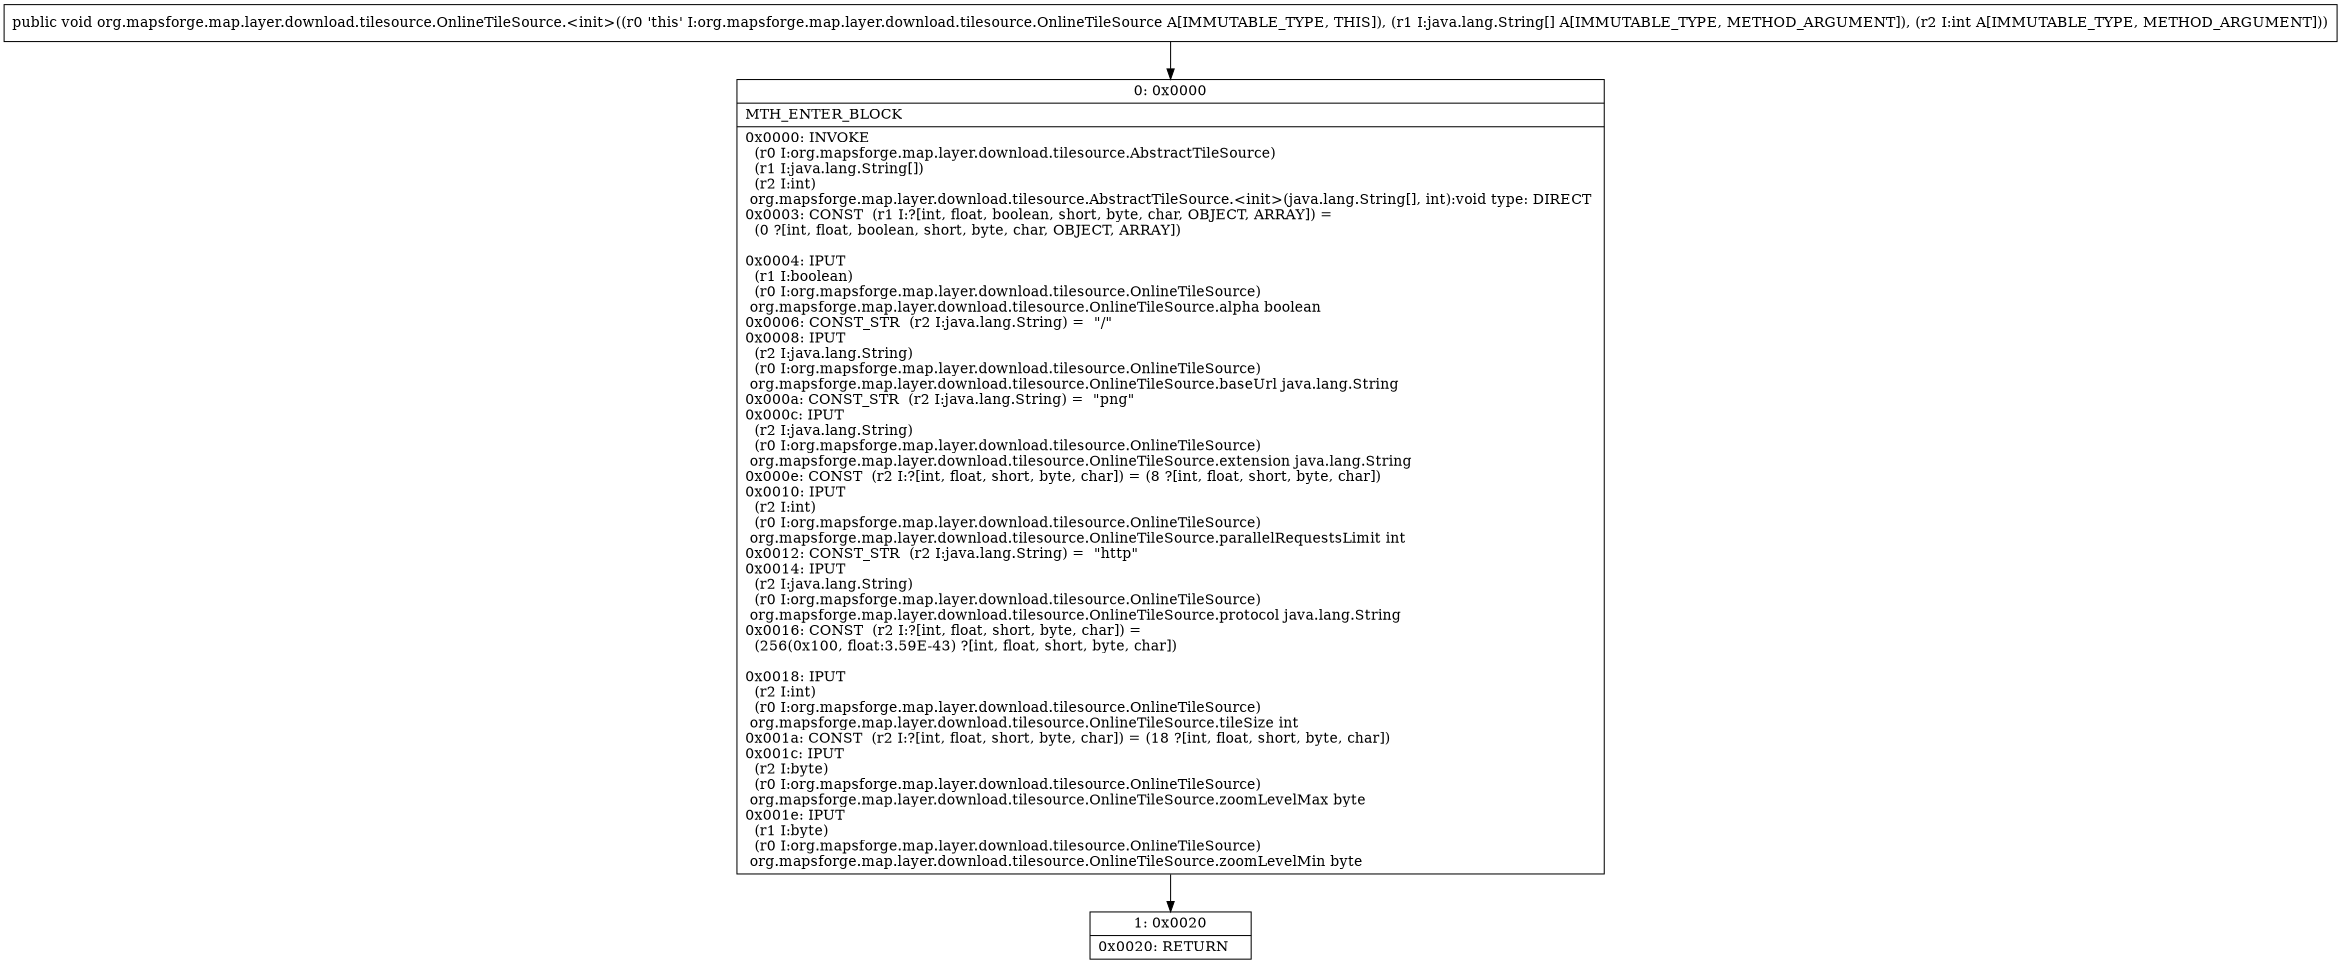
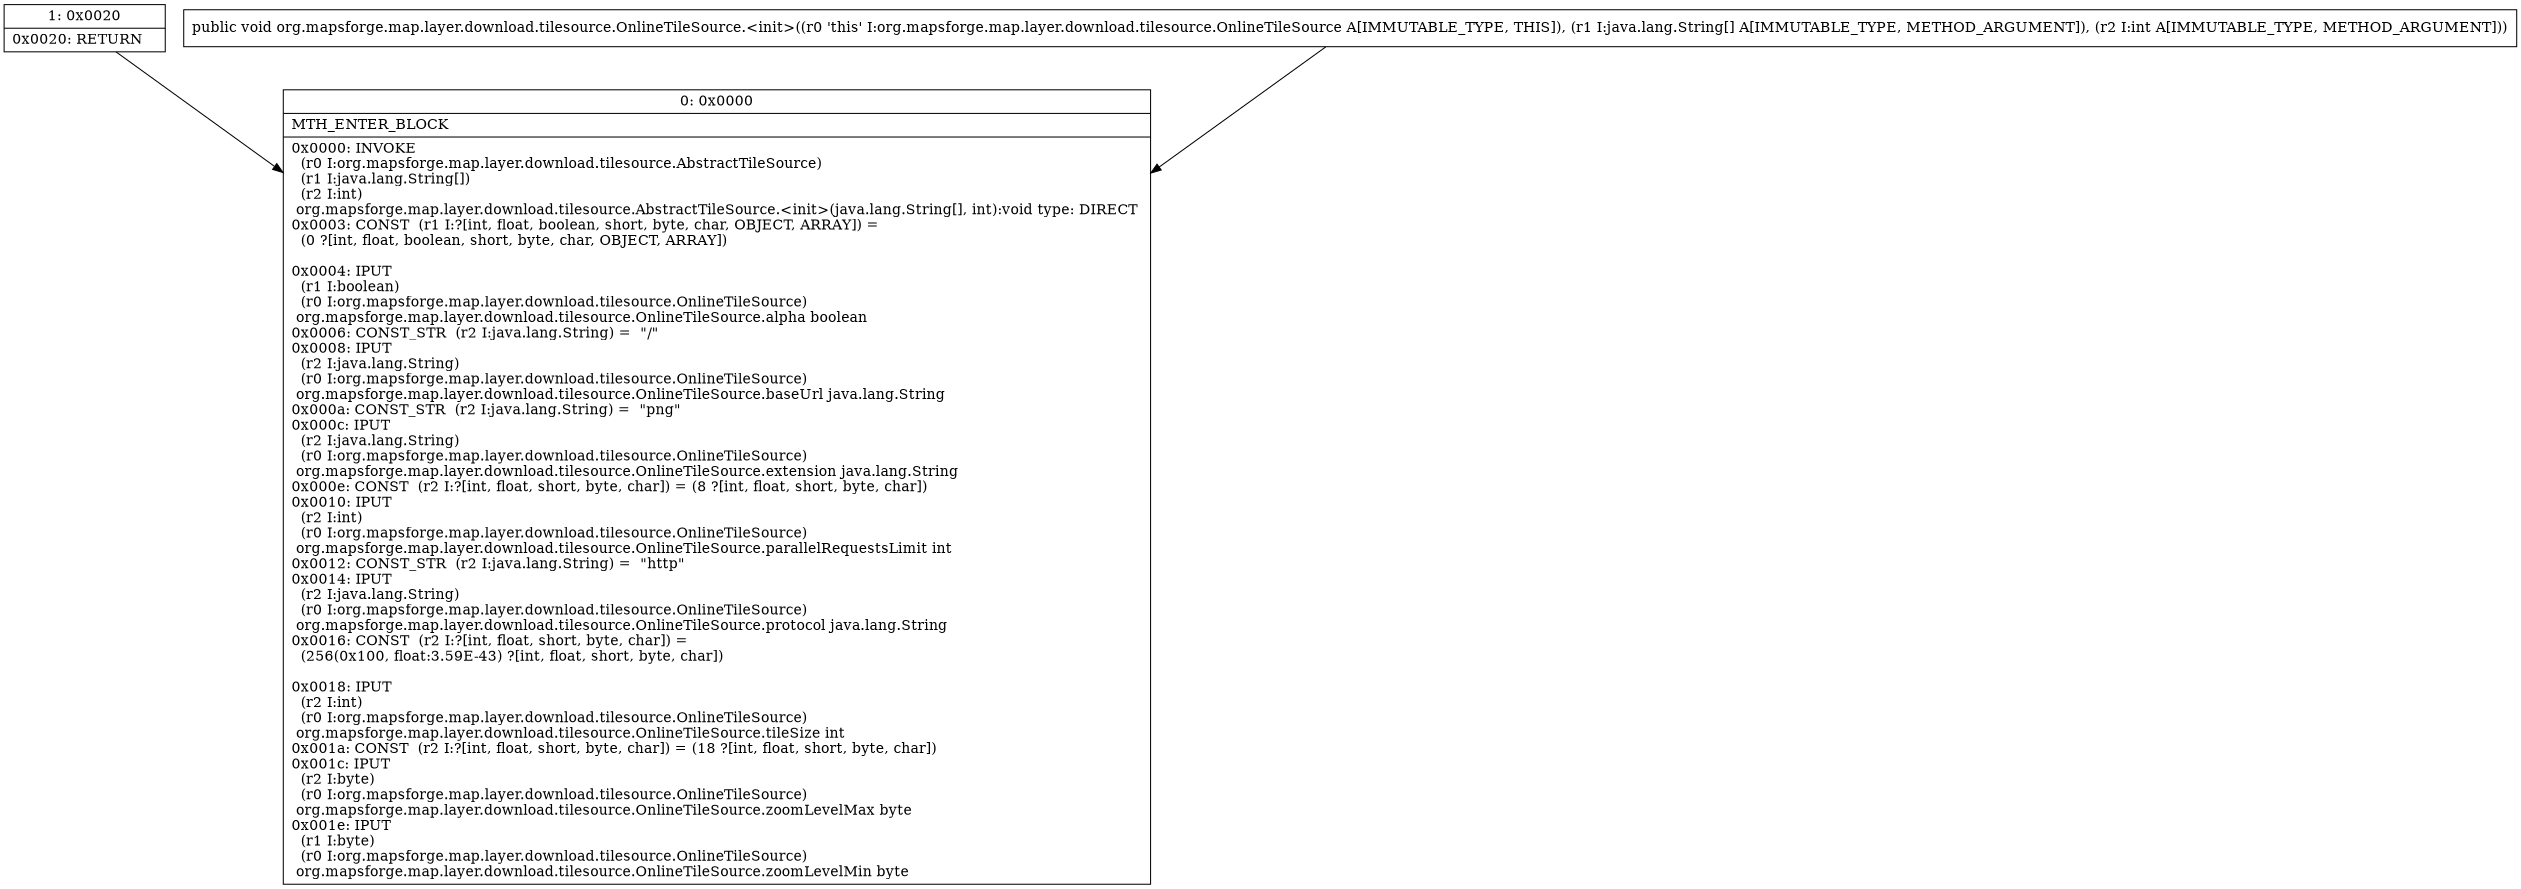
(1171, 888) -> (195, 109)
